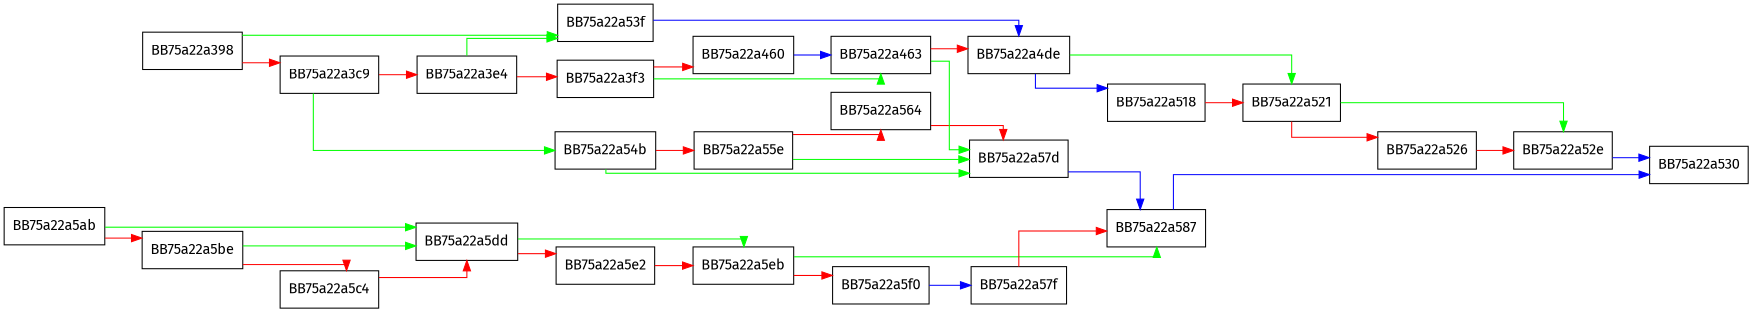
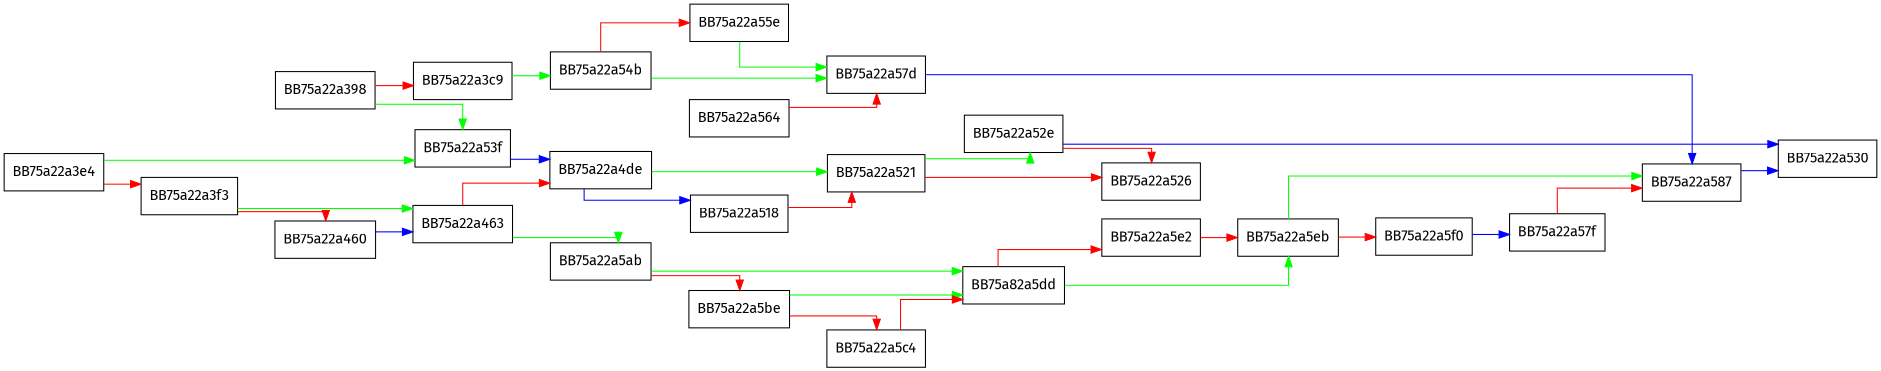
(393, 75) -> none
(949, 101) -> (566, 238)
(837, 135) -> none
(1490, 150) -> (1109, 148)
(467, 242) -> (1014, 285)
